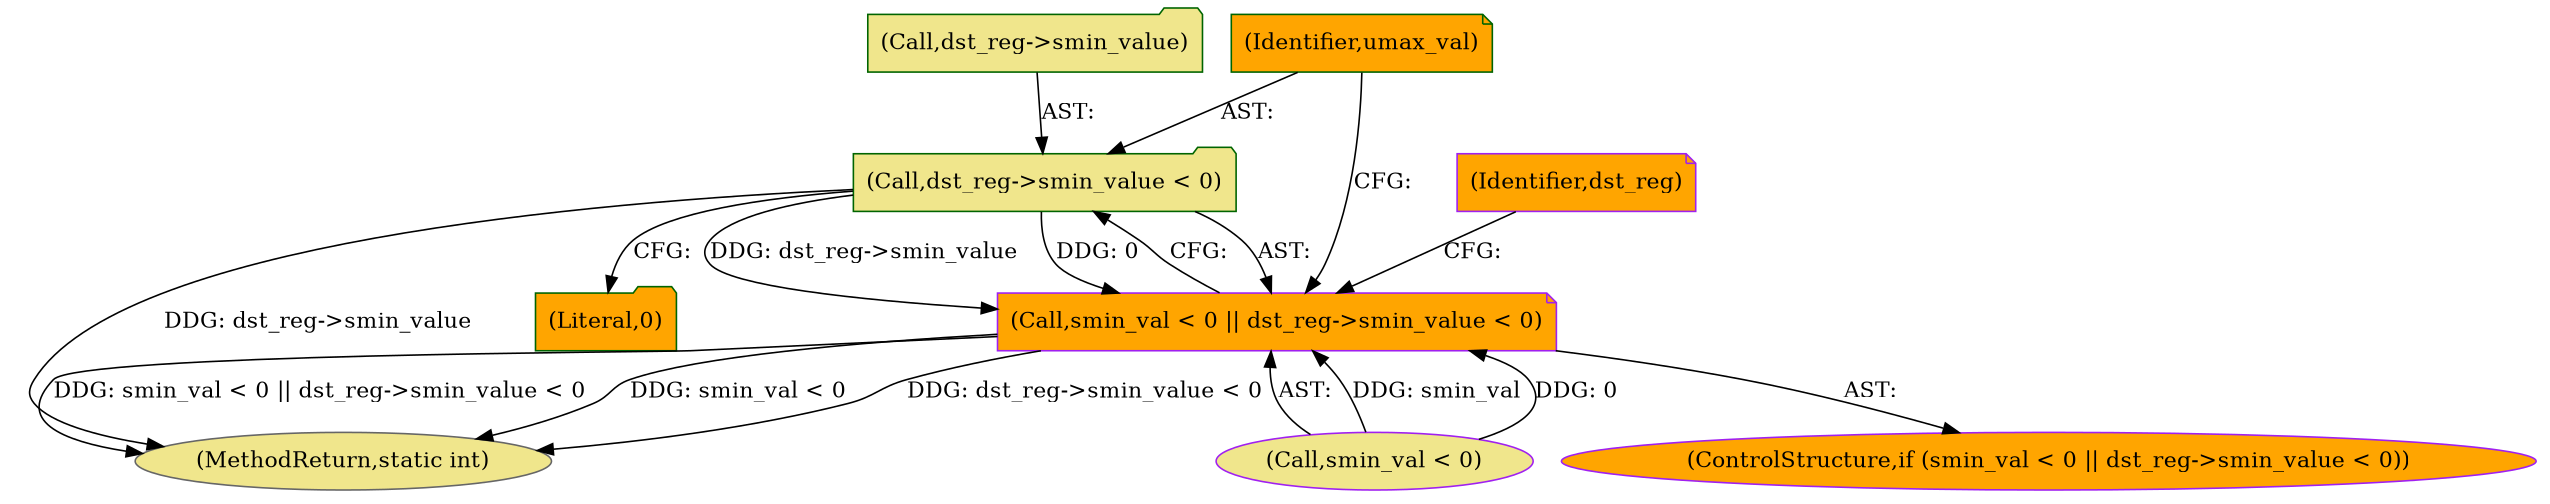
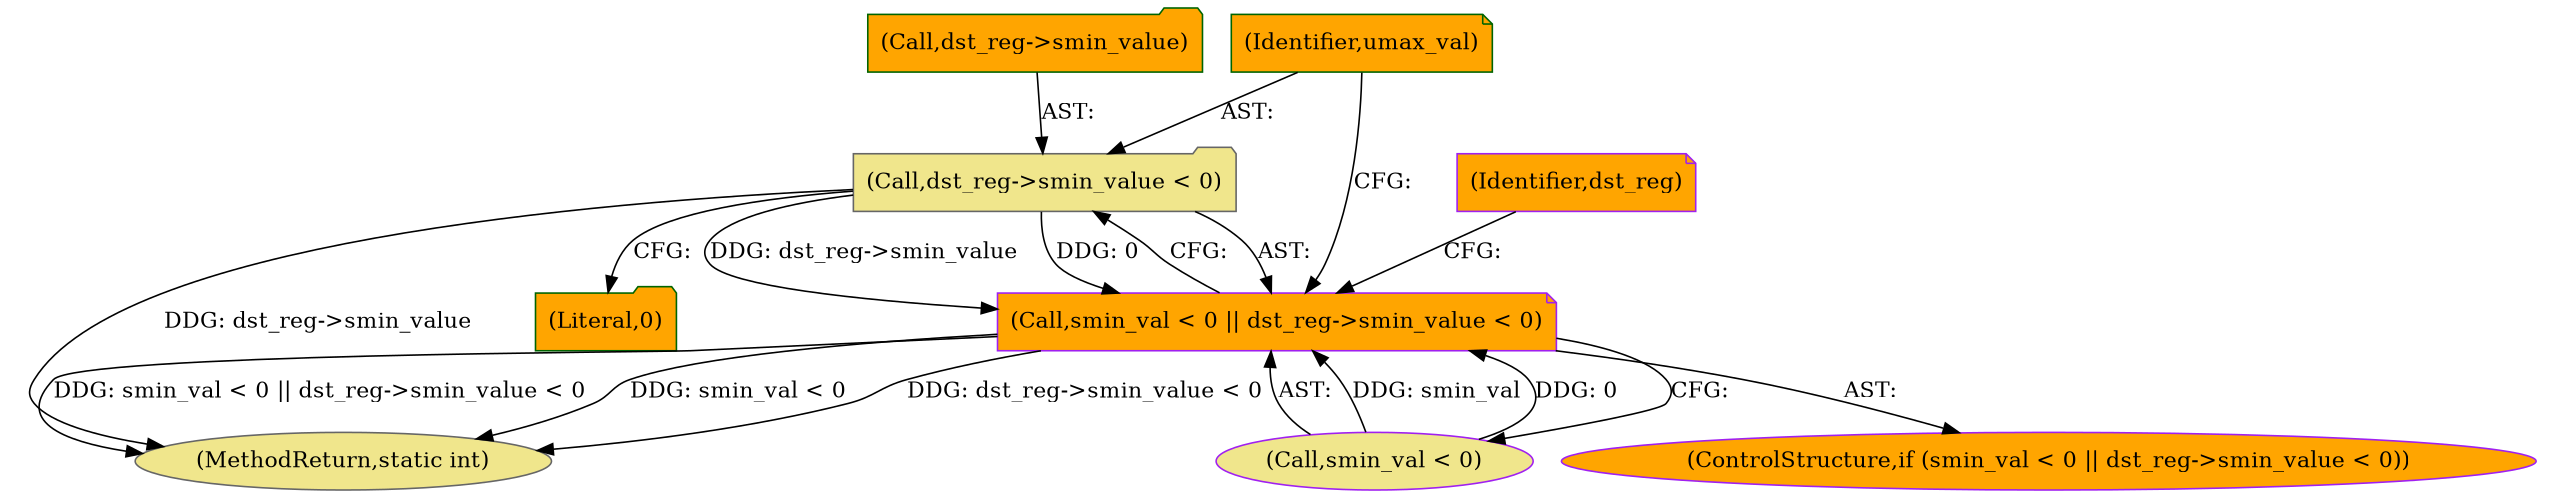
(1035, 43) -> (1035, 43)
(1045, 183) -> (1045, 183)
none -> (1657, 408)
